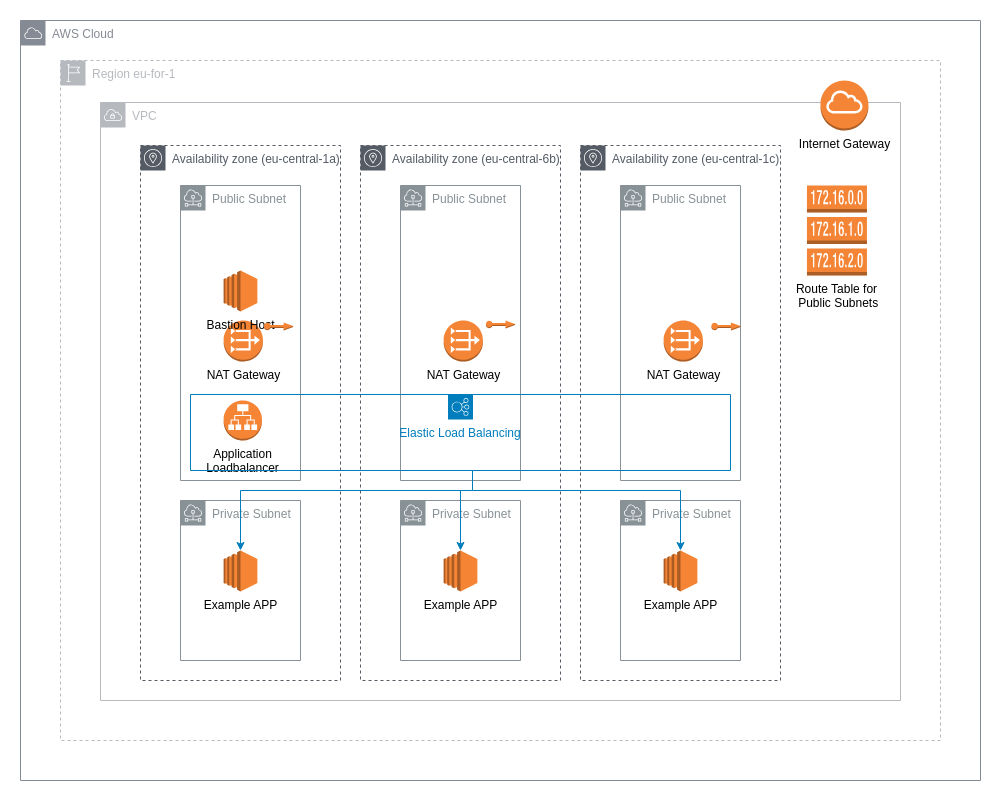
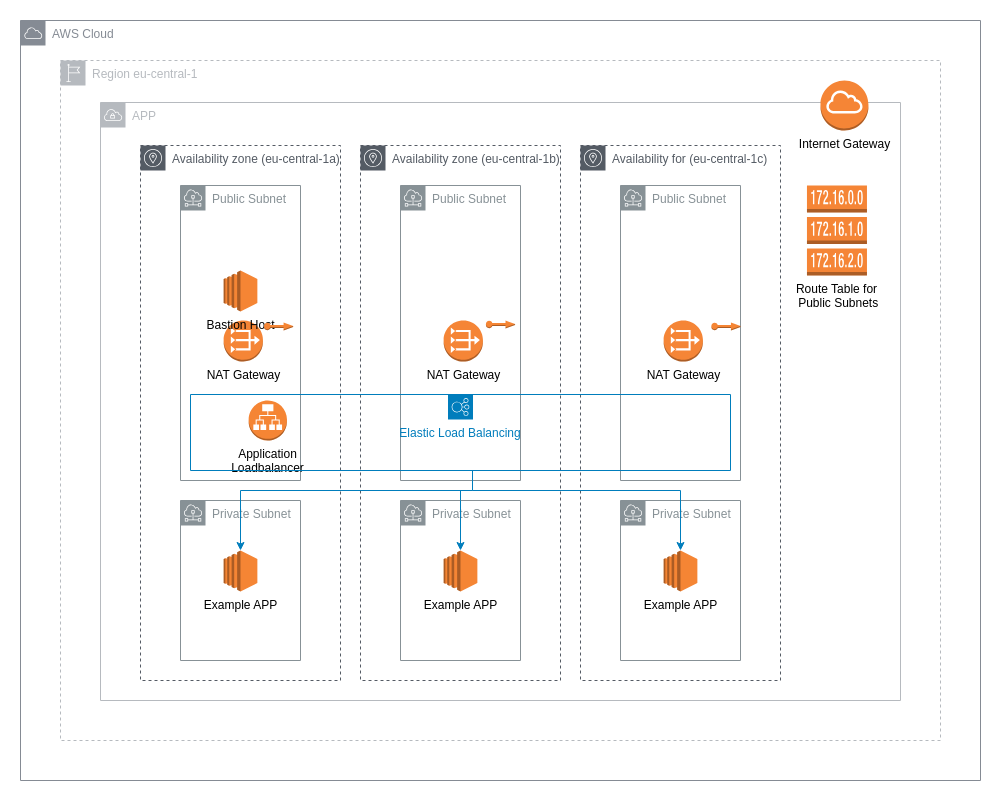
(140, 75) -> (152, 75)
(143, 117) -> (143, 117)
(477, 167) -> (477, 167)
(697, 167) -> (697, 167)
(243, 421) -> (268, 421)
